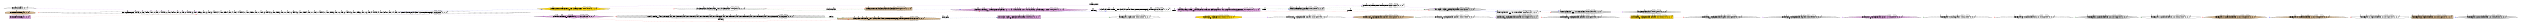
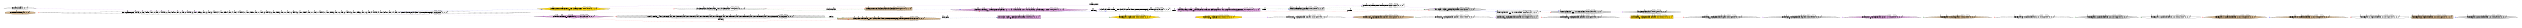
(20, 17) -> none
(1135, 17) -> (1135, 17)
(1958, 17) -> (1958, 17)
